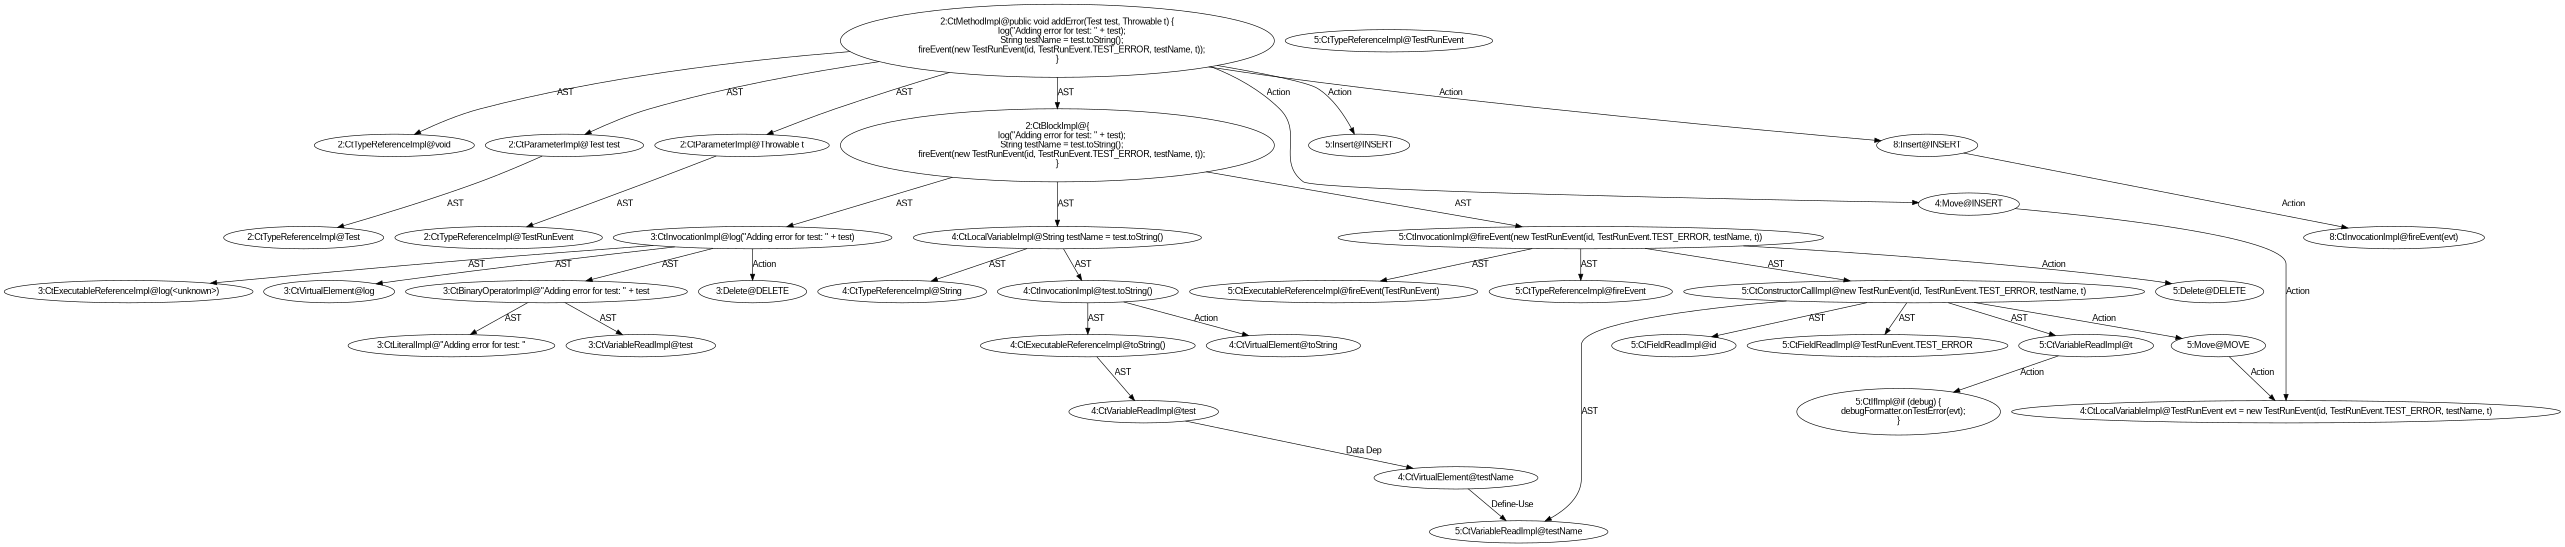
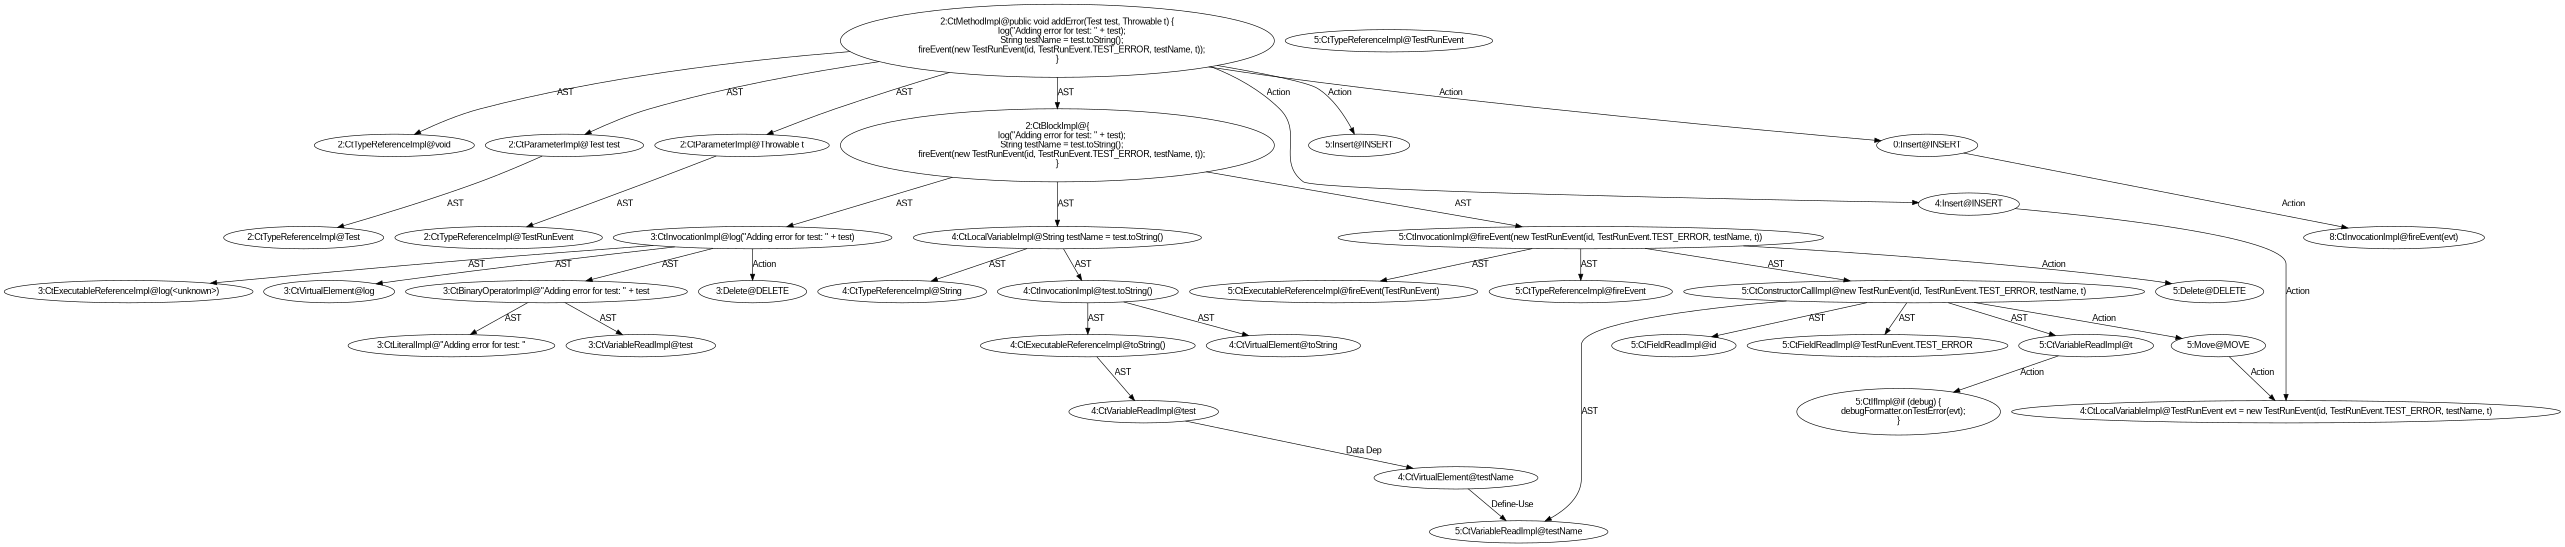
(1927, 145) -> (1927, 145)
(1969, 204) -> (1969, 204)
(1206, 319) -> (1206, 319)
